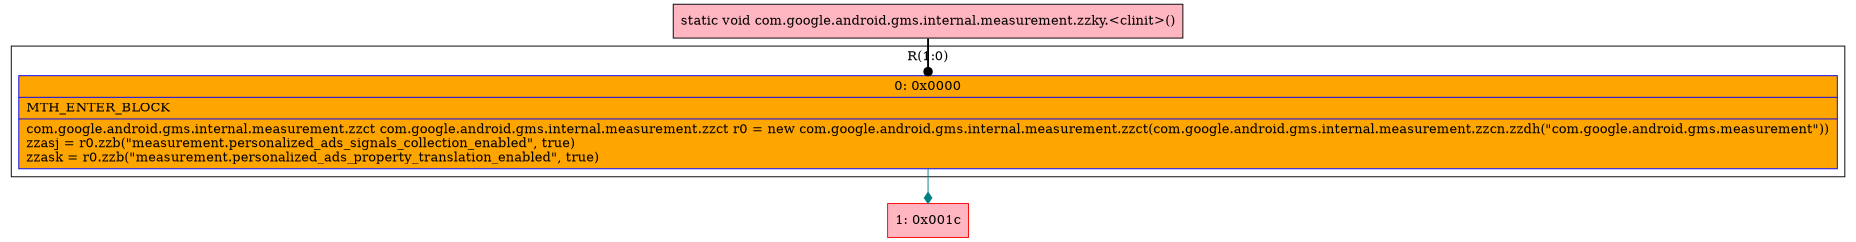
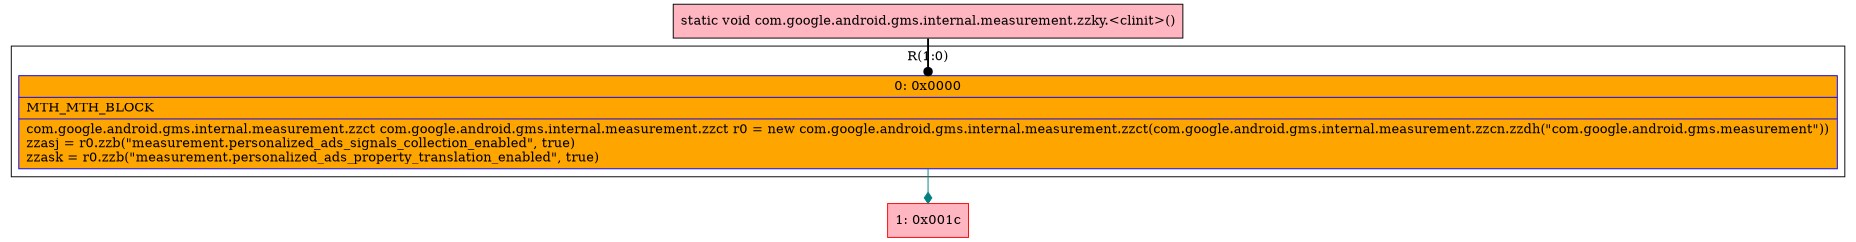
(99, 108) -> (90, 108)
